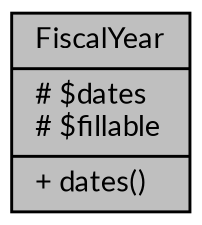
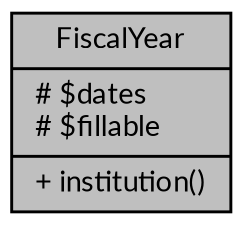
(92, 183) -> (121, 183)
